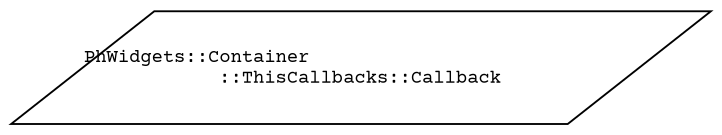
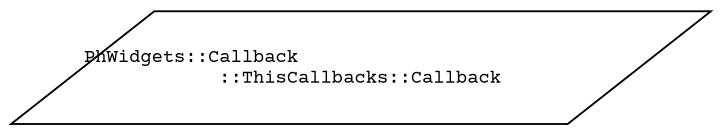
(361, 68) -> (361, 68)
